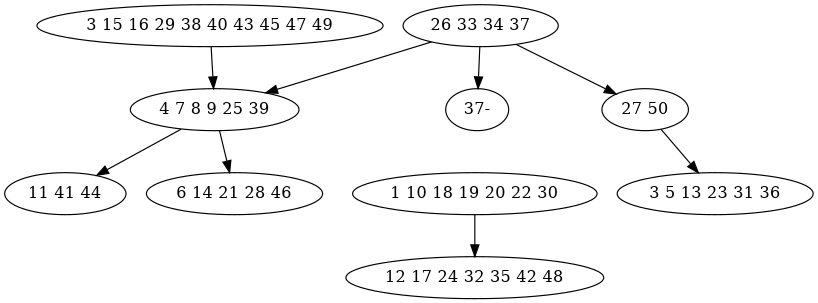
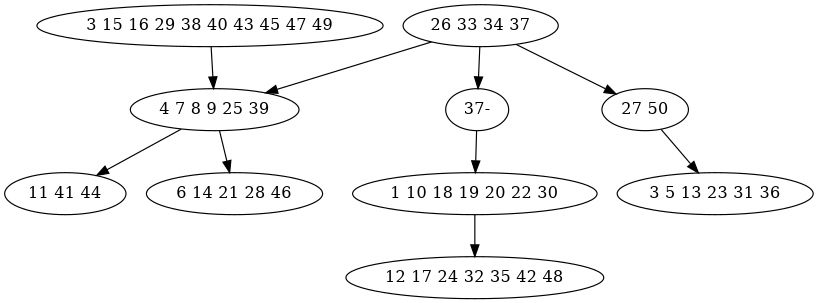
none -> (476, 146)
